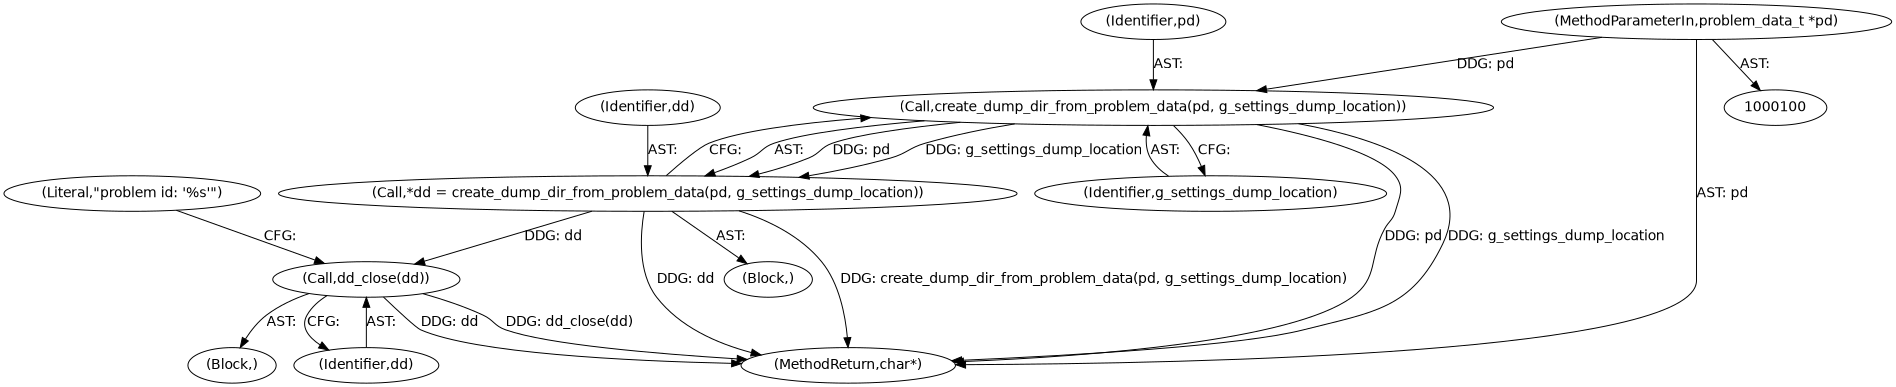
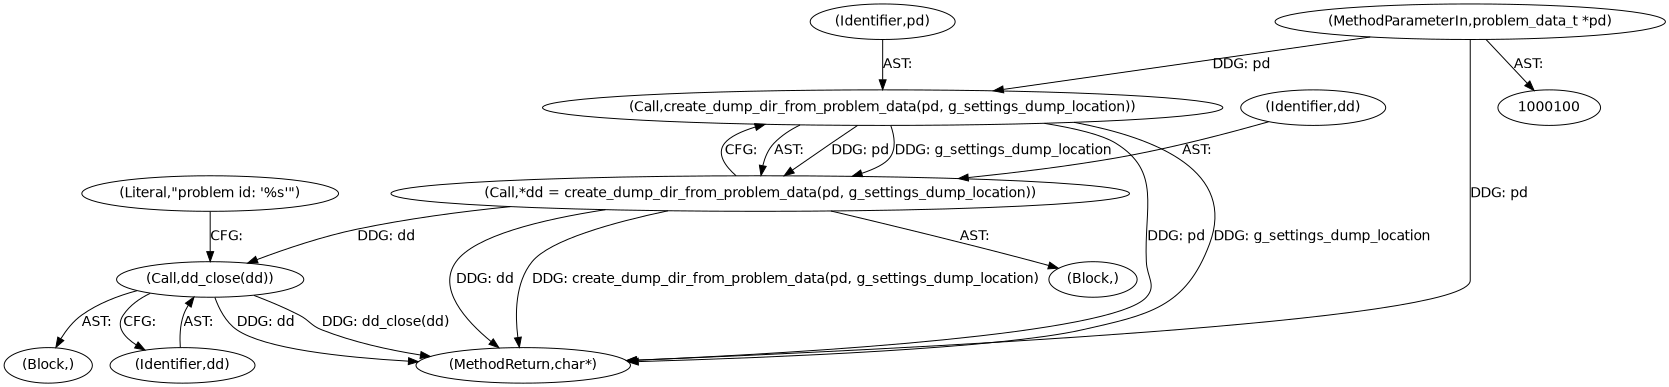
(1211, 194) -> none
(1723, 194) -> (1499, 194)
